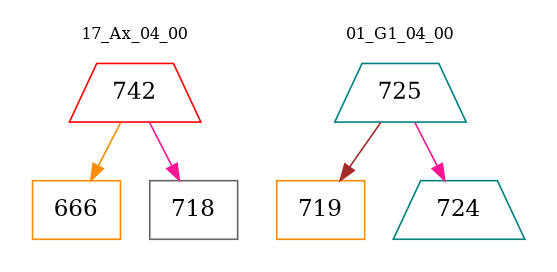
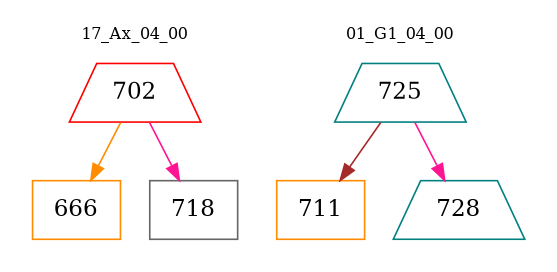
(135, 93) -> (135, 93)
(321, 210) -> (321, 210)
(459, 210) -> (459, 210)
